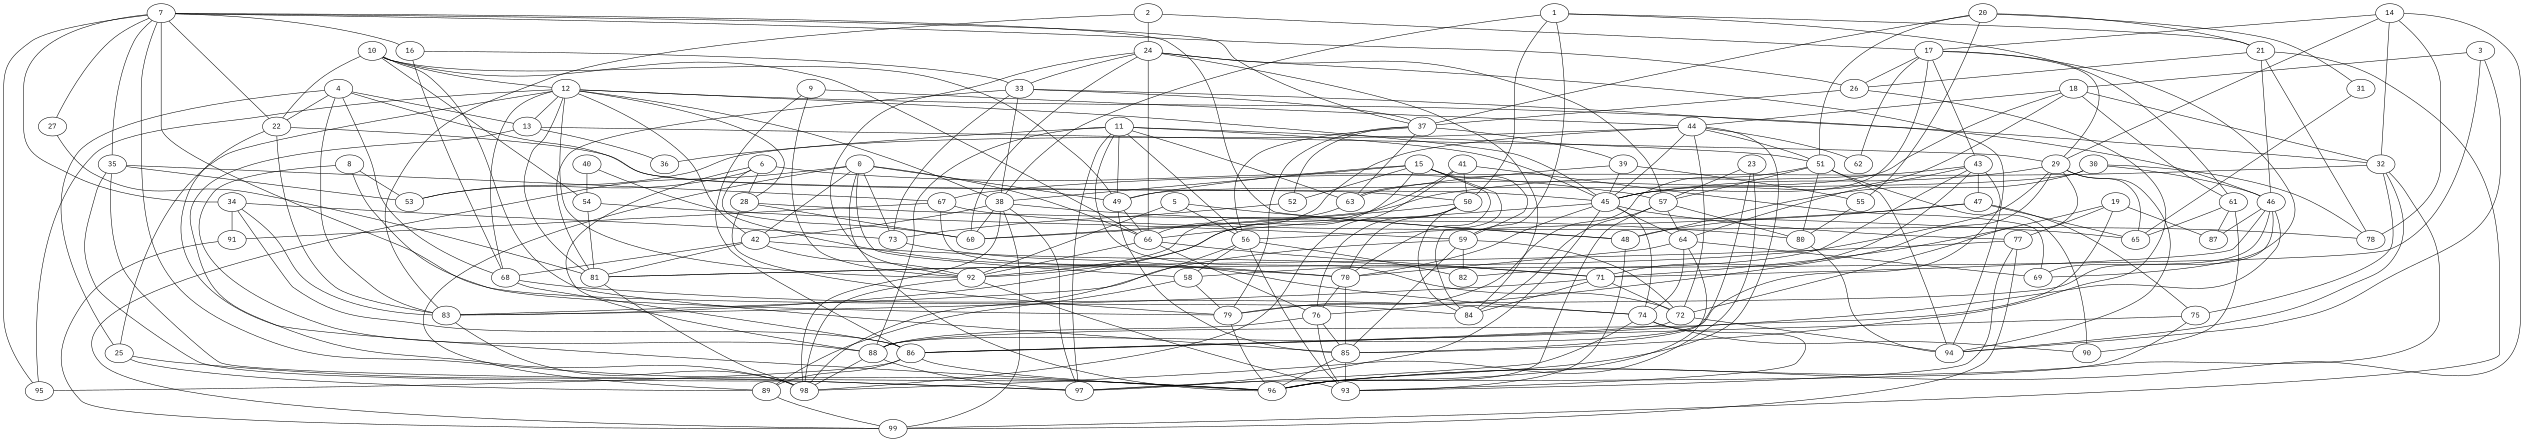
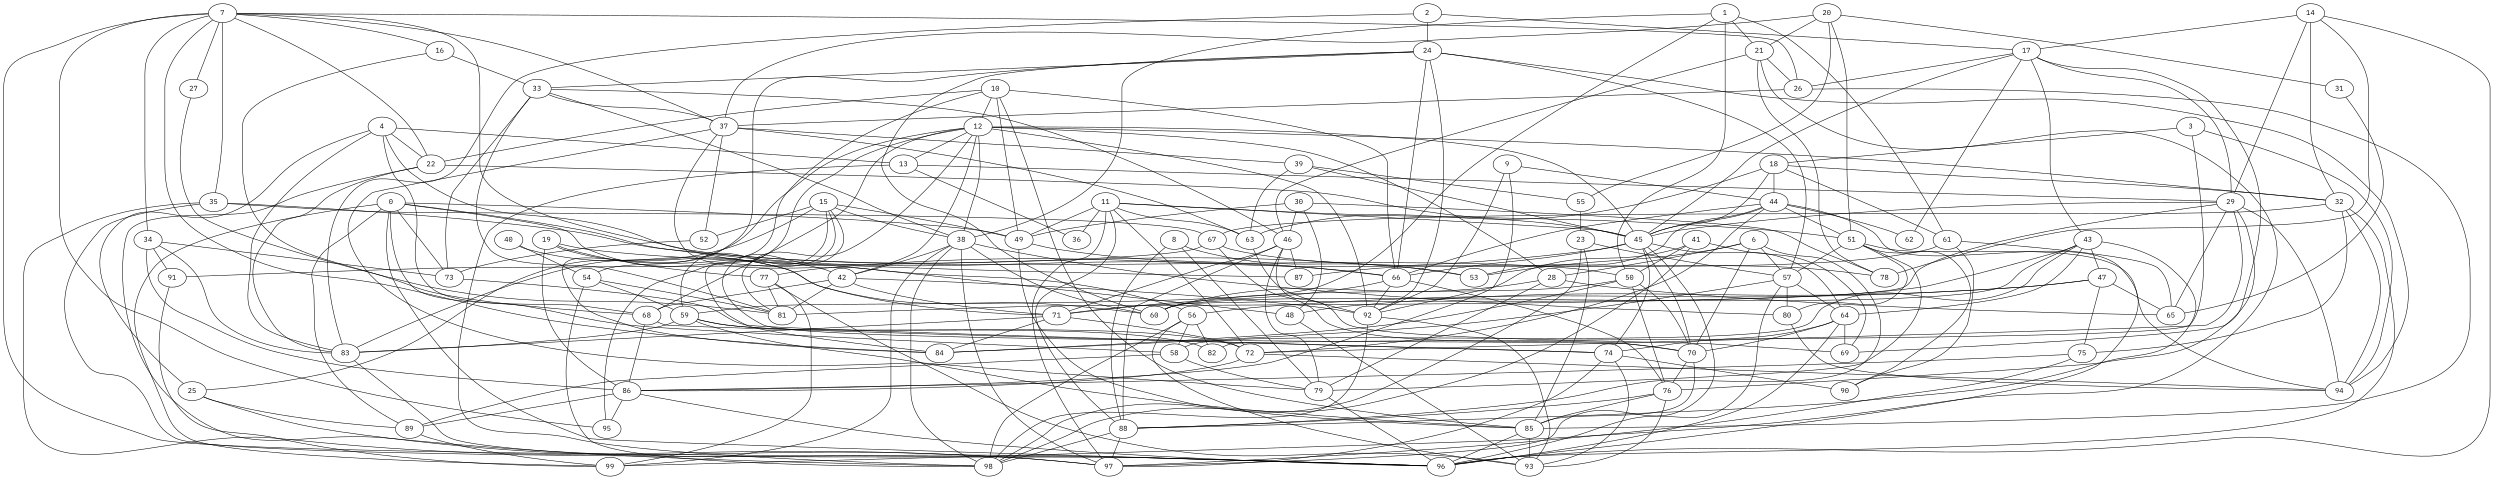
(1172, 173) -> none
(1175, 202) -> none
(1835, 219) -> (1581, 221)
(691, 338) -> (619, 449)
